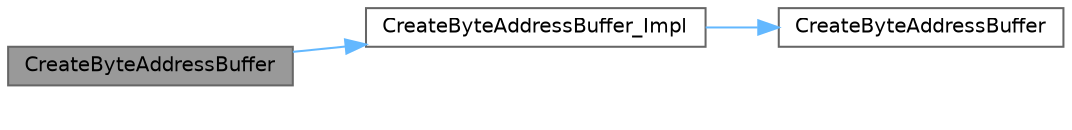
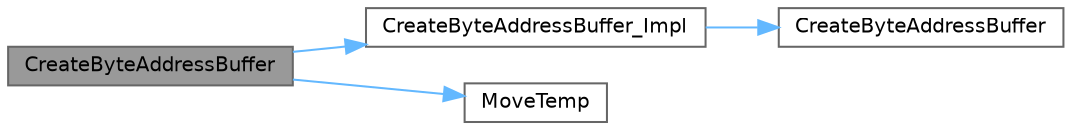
none -> (536, 103)
